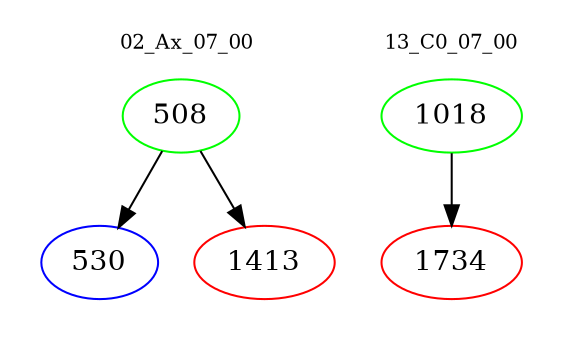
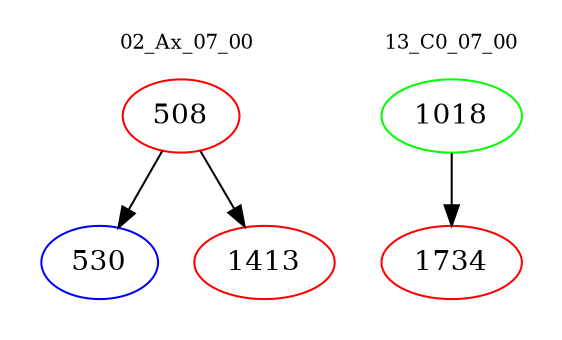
(181, 116) -> (181, 116)
